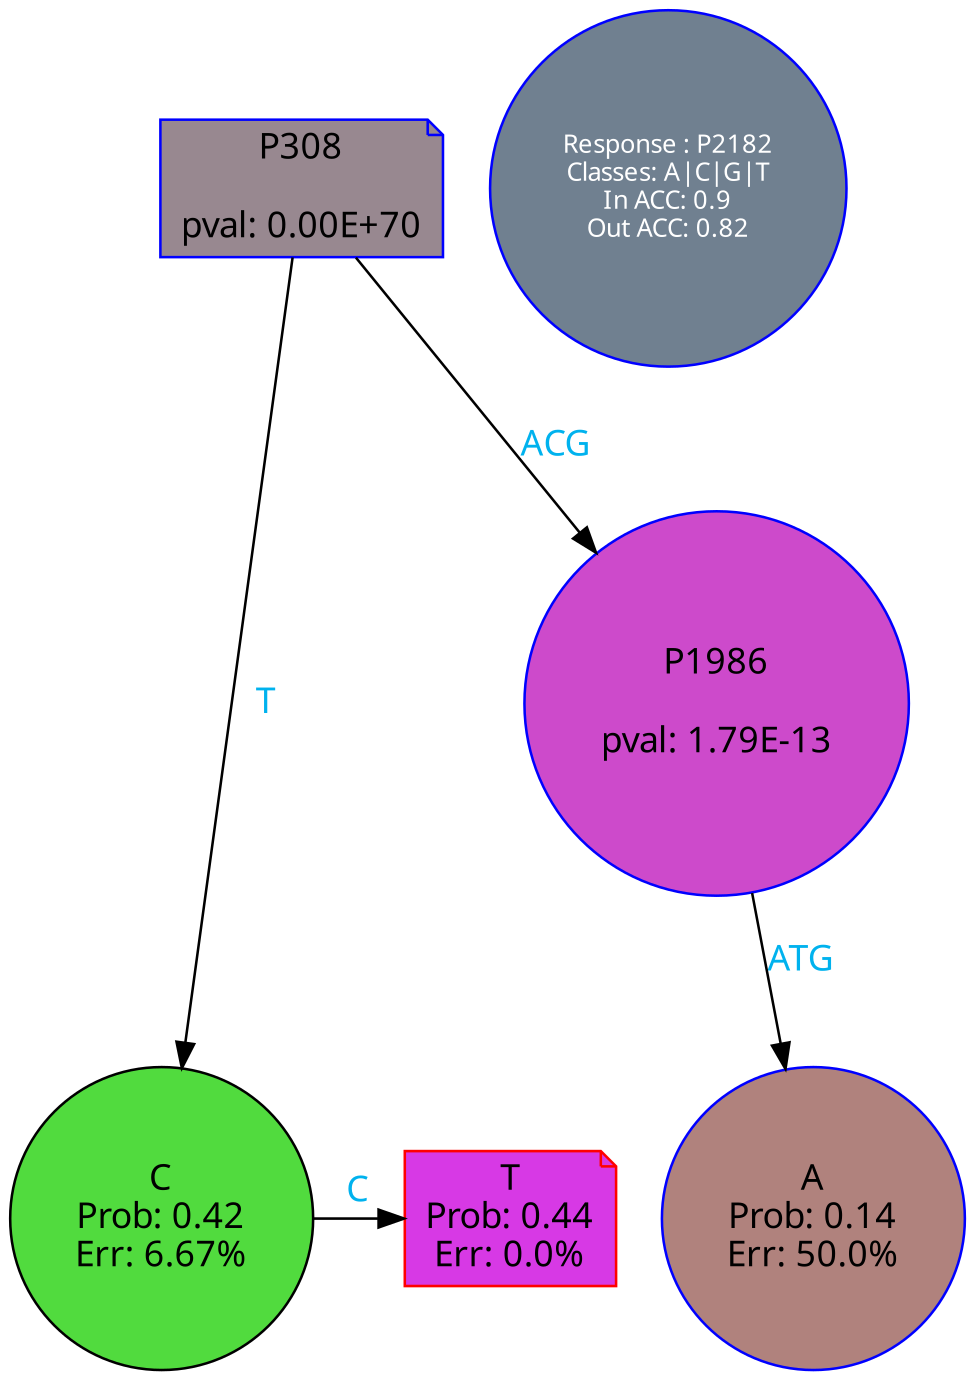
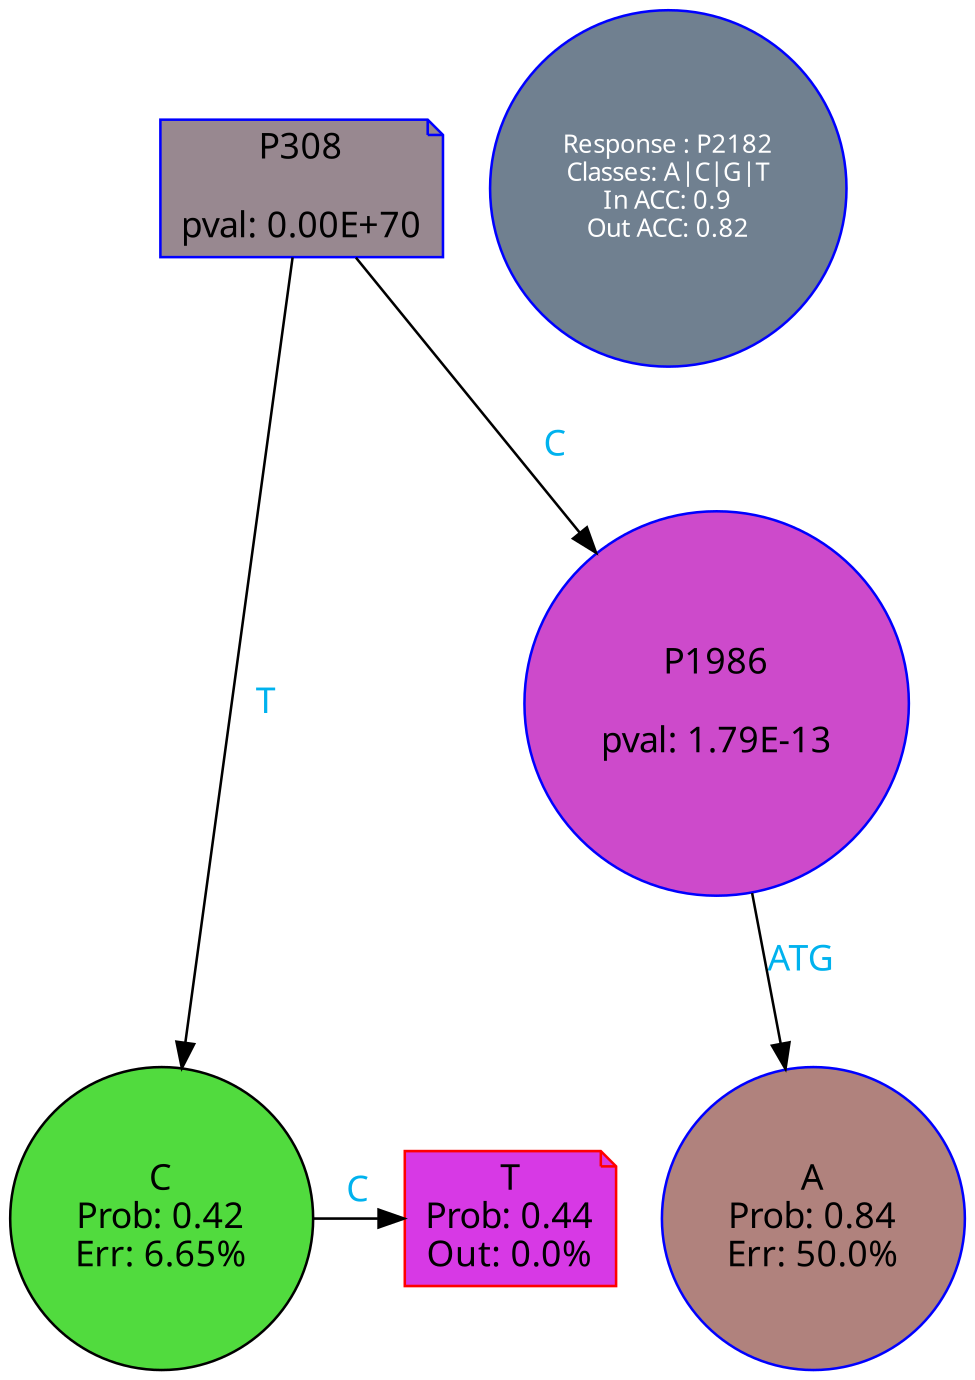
(556, 446) -> (556, 446)
(162, 1219) -> (162, 1219)
(510, 1219) -> (510, 1219)
(813, 1219) -> (813, 1219)
